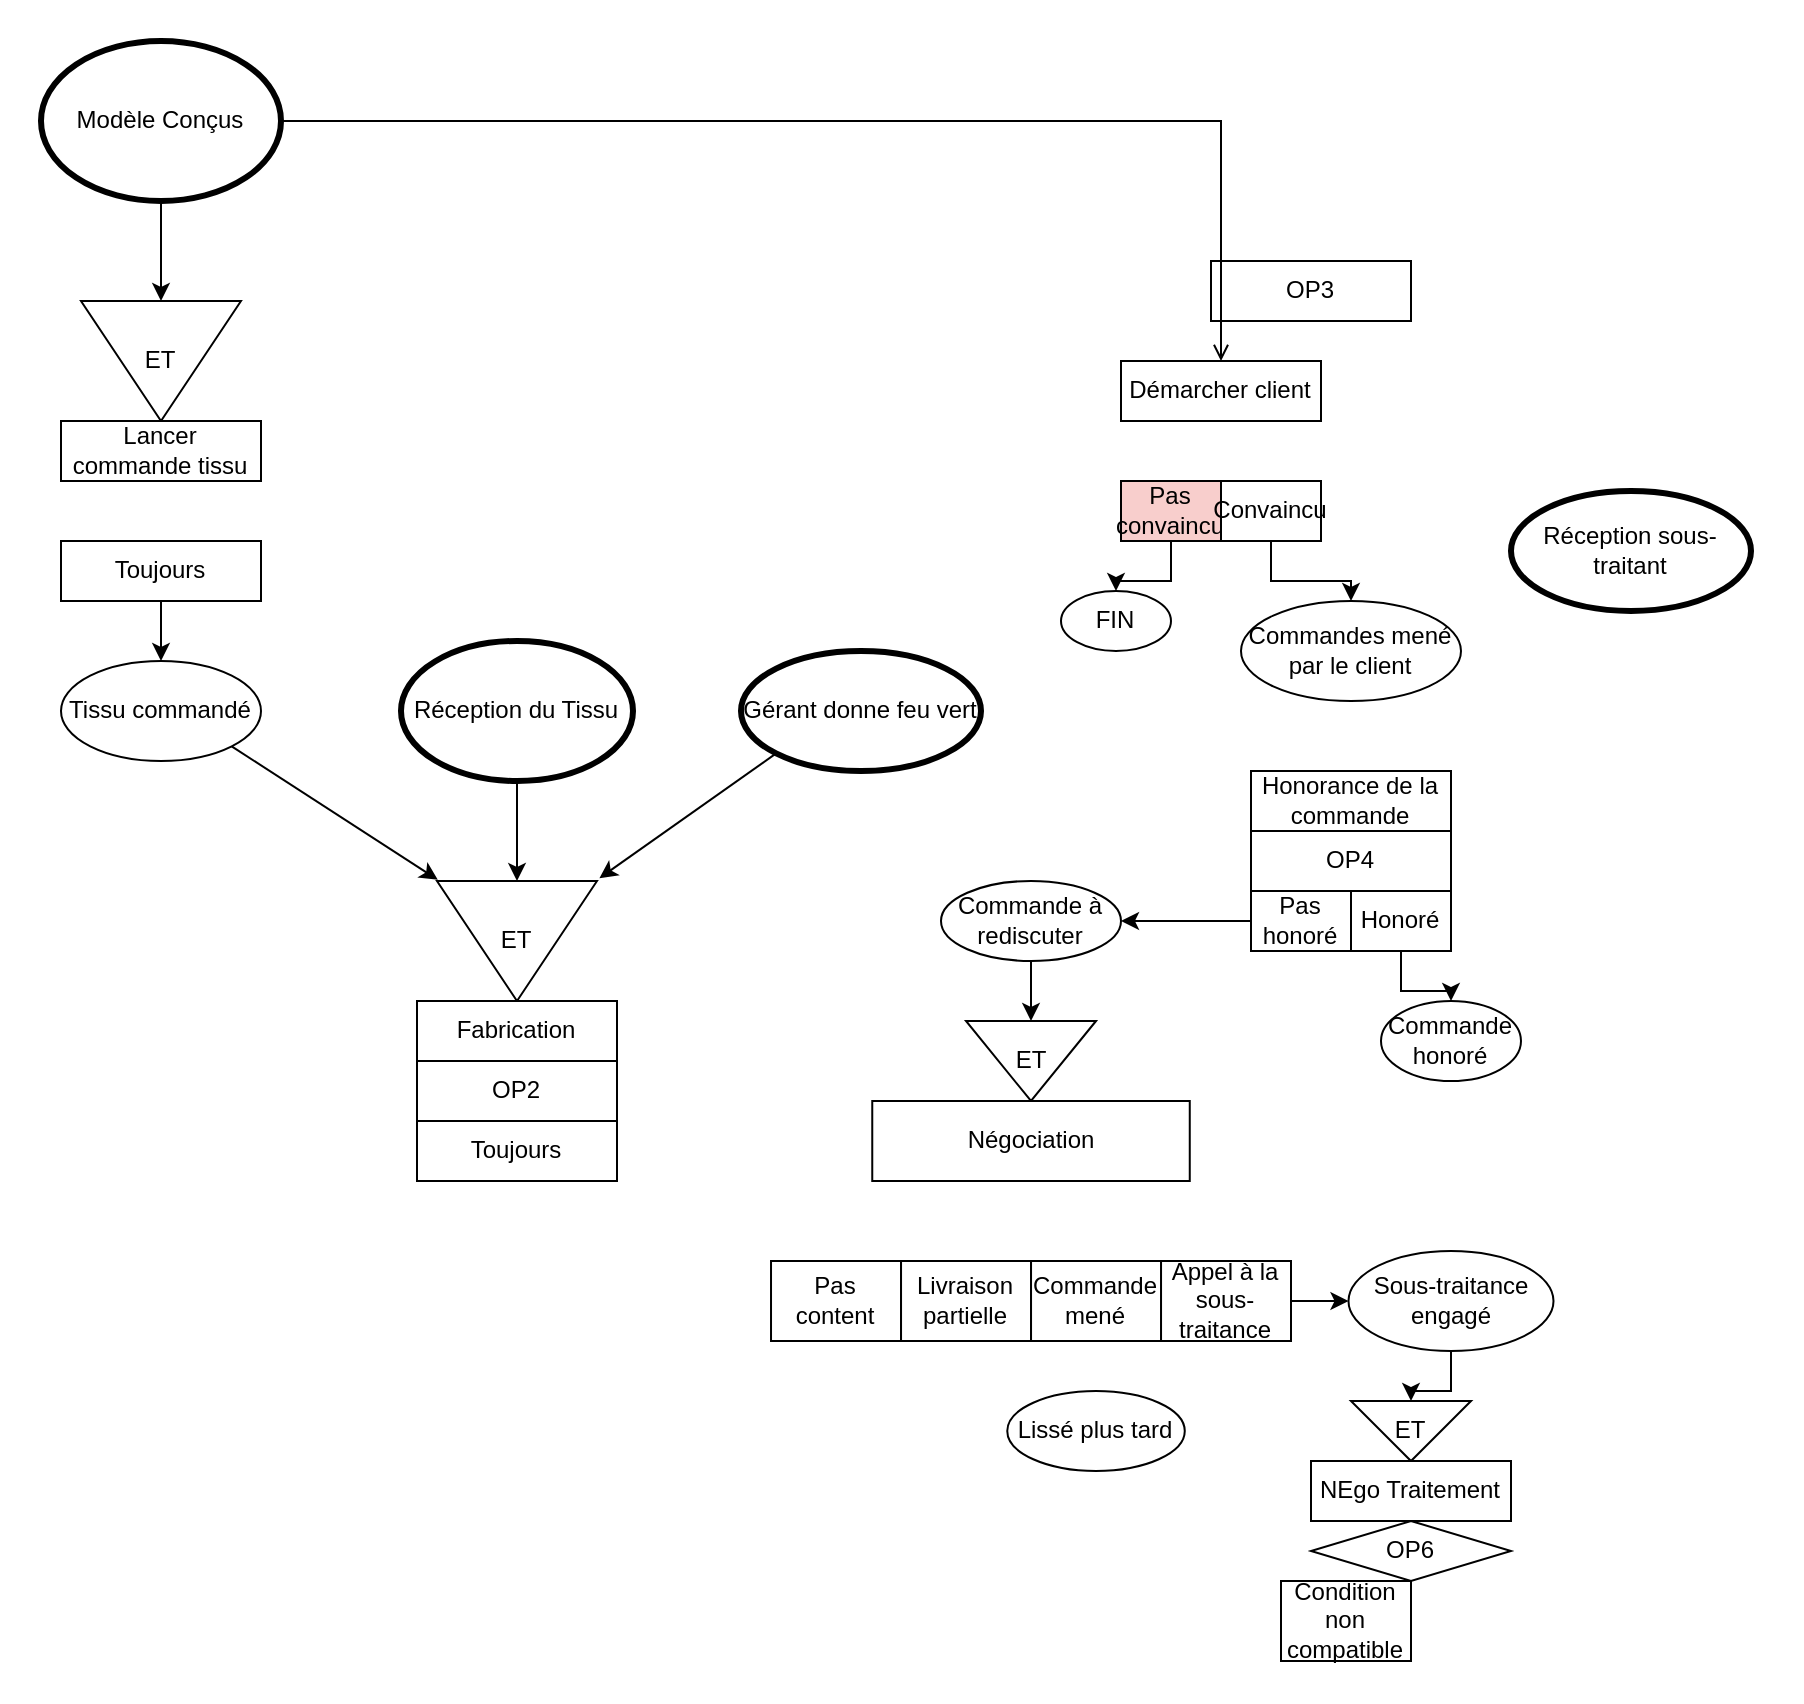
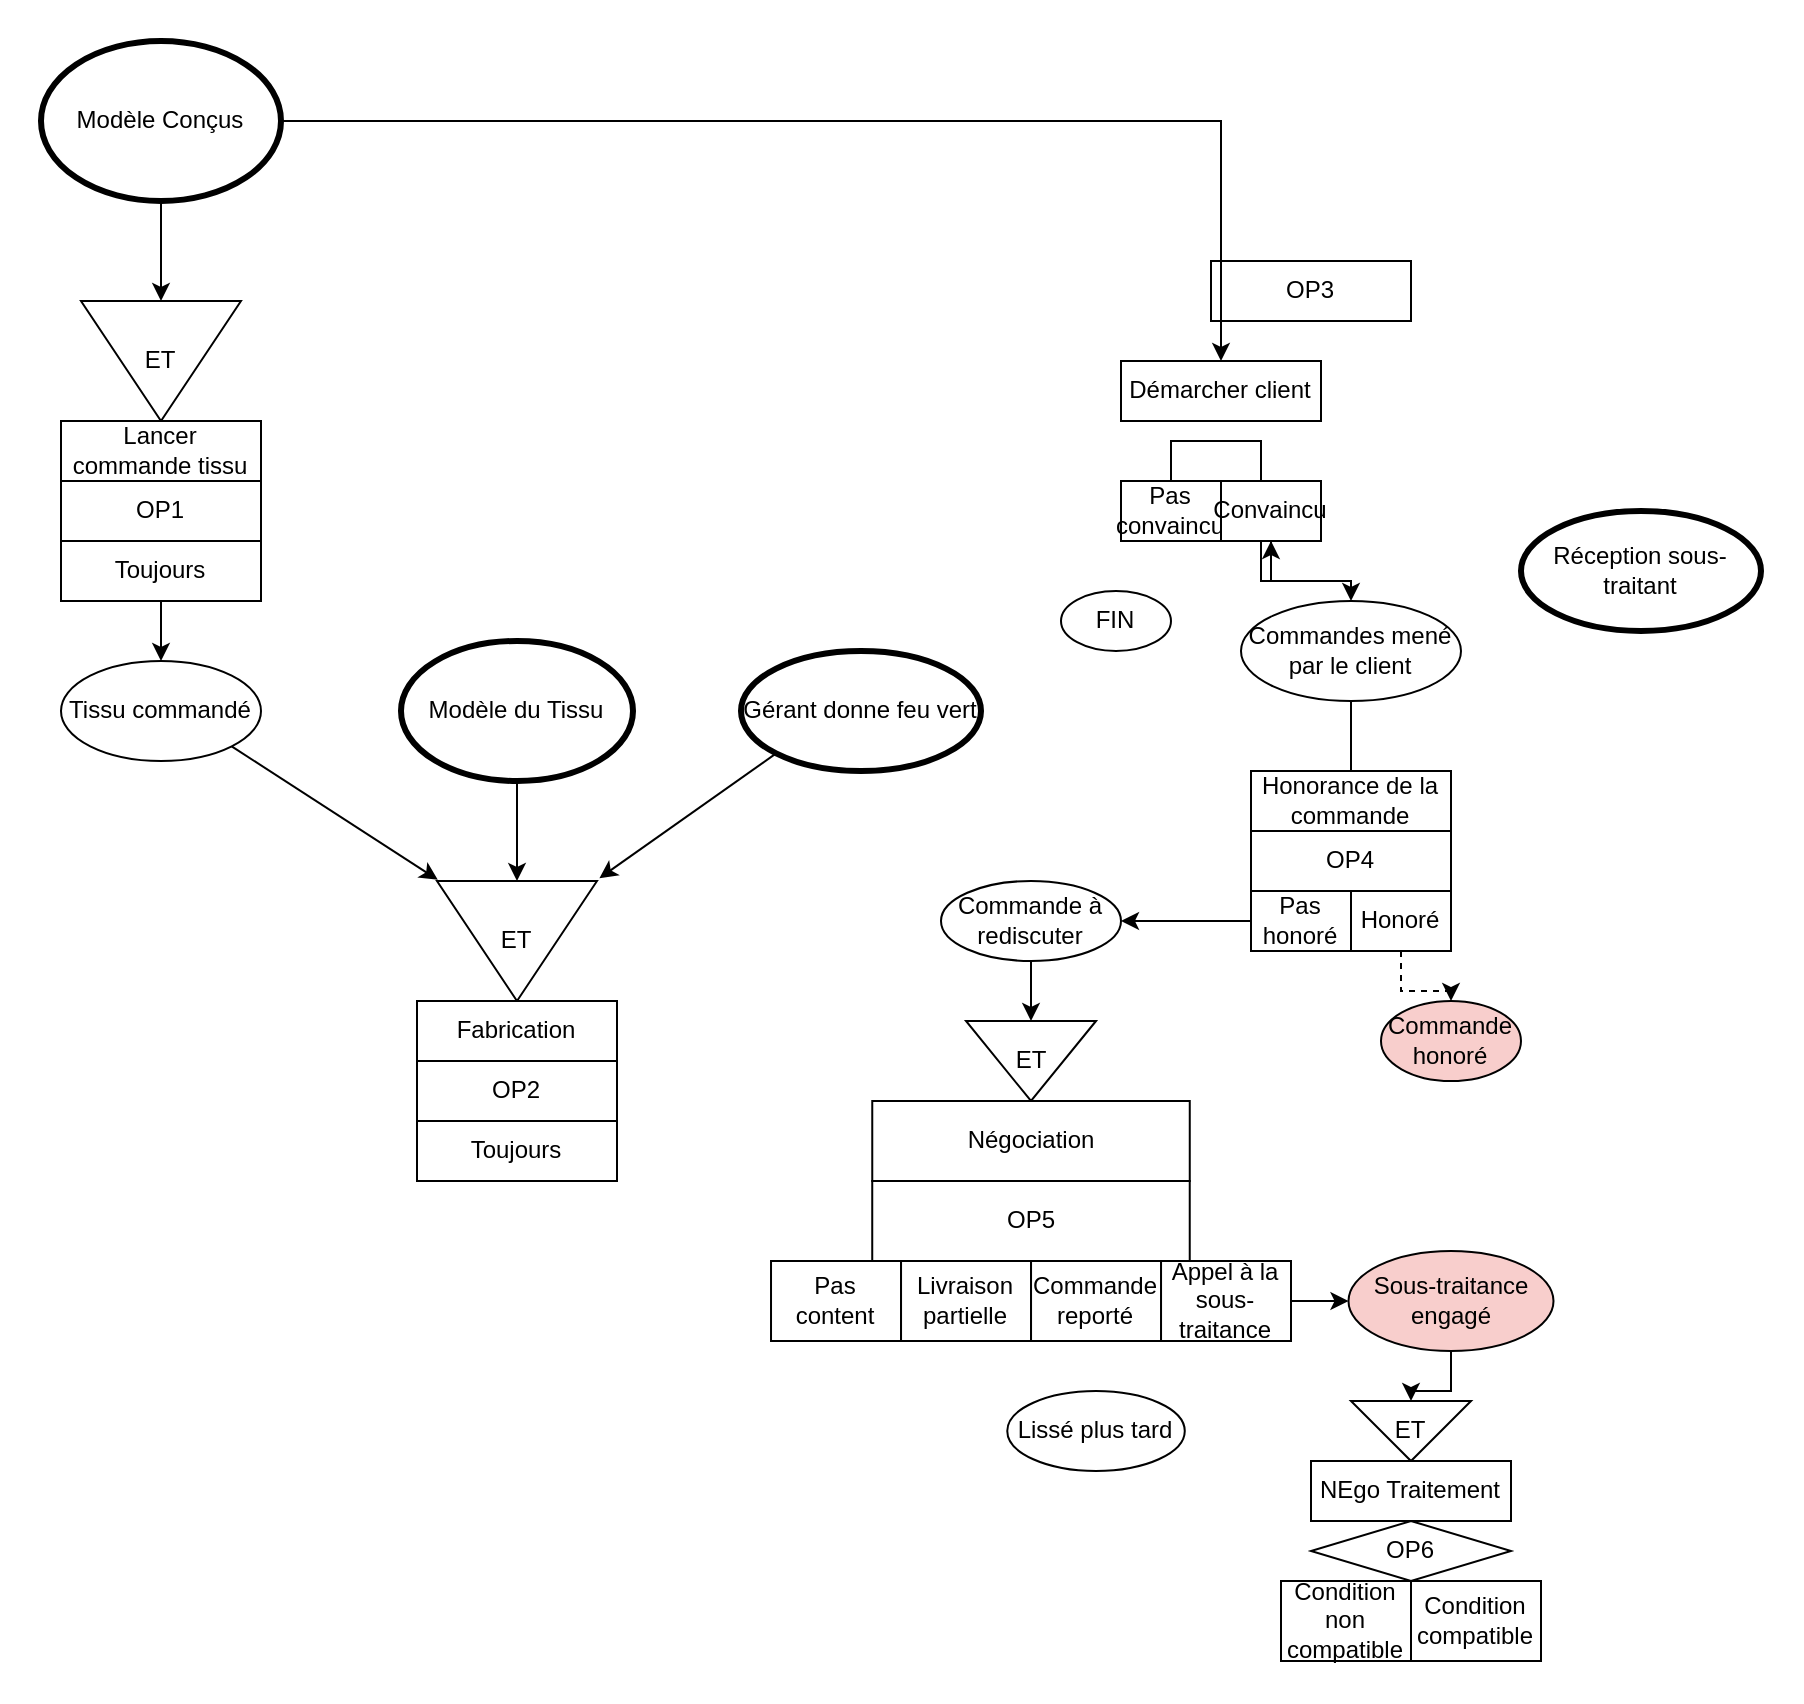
(1221, 349) -> (1221, 346)
none -> (161, 511)
(1171, 511) -> (1171, 511)
(1631, 551) -> (1641, 571)
(1163, 581) -> (1216, 441)
(517, 711) -> (517, 711)
none -> (1351, 736)
(1405, 991) -> (1405, 991)
(1451, 1041) -> (1451, 1041)
none -> (1031, 1221)
(1096, 1301) -> (1096, 1301)
(1451, 1301) -> (1451, 1301)
none -> (1476, 1621)
